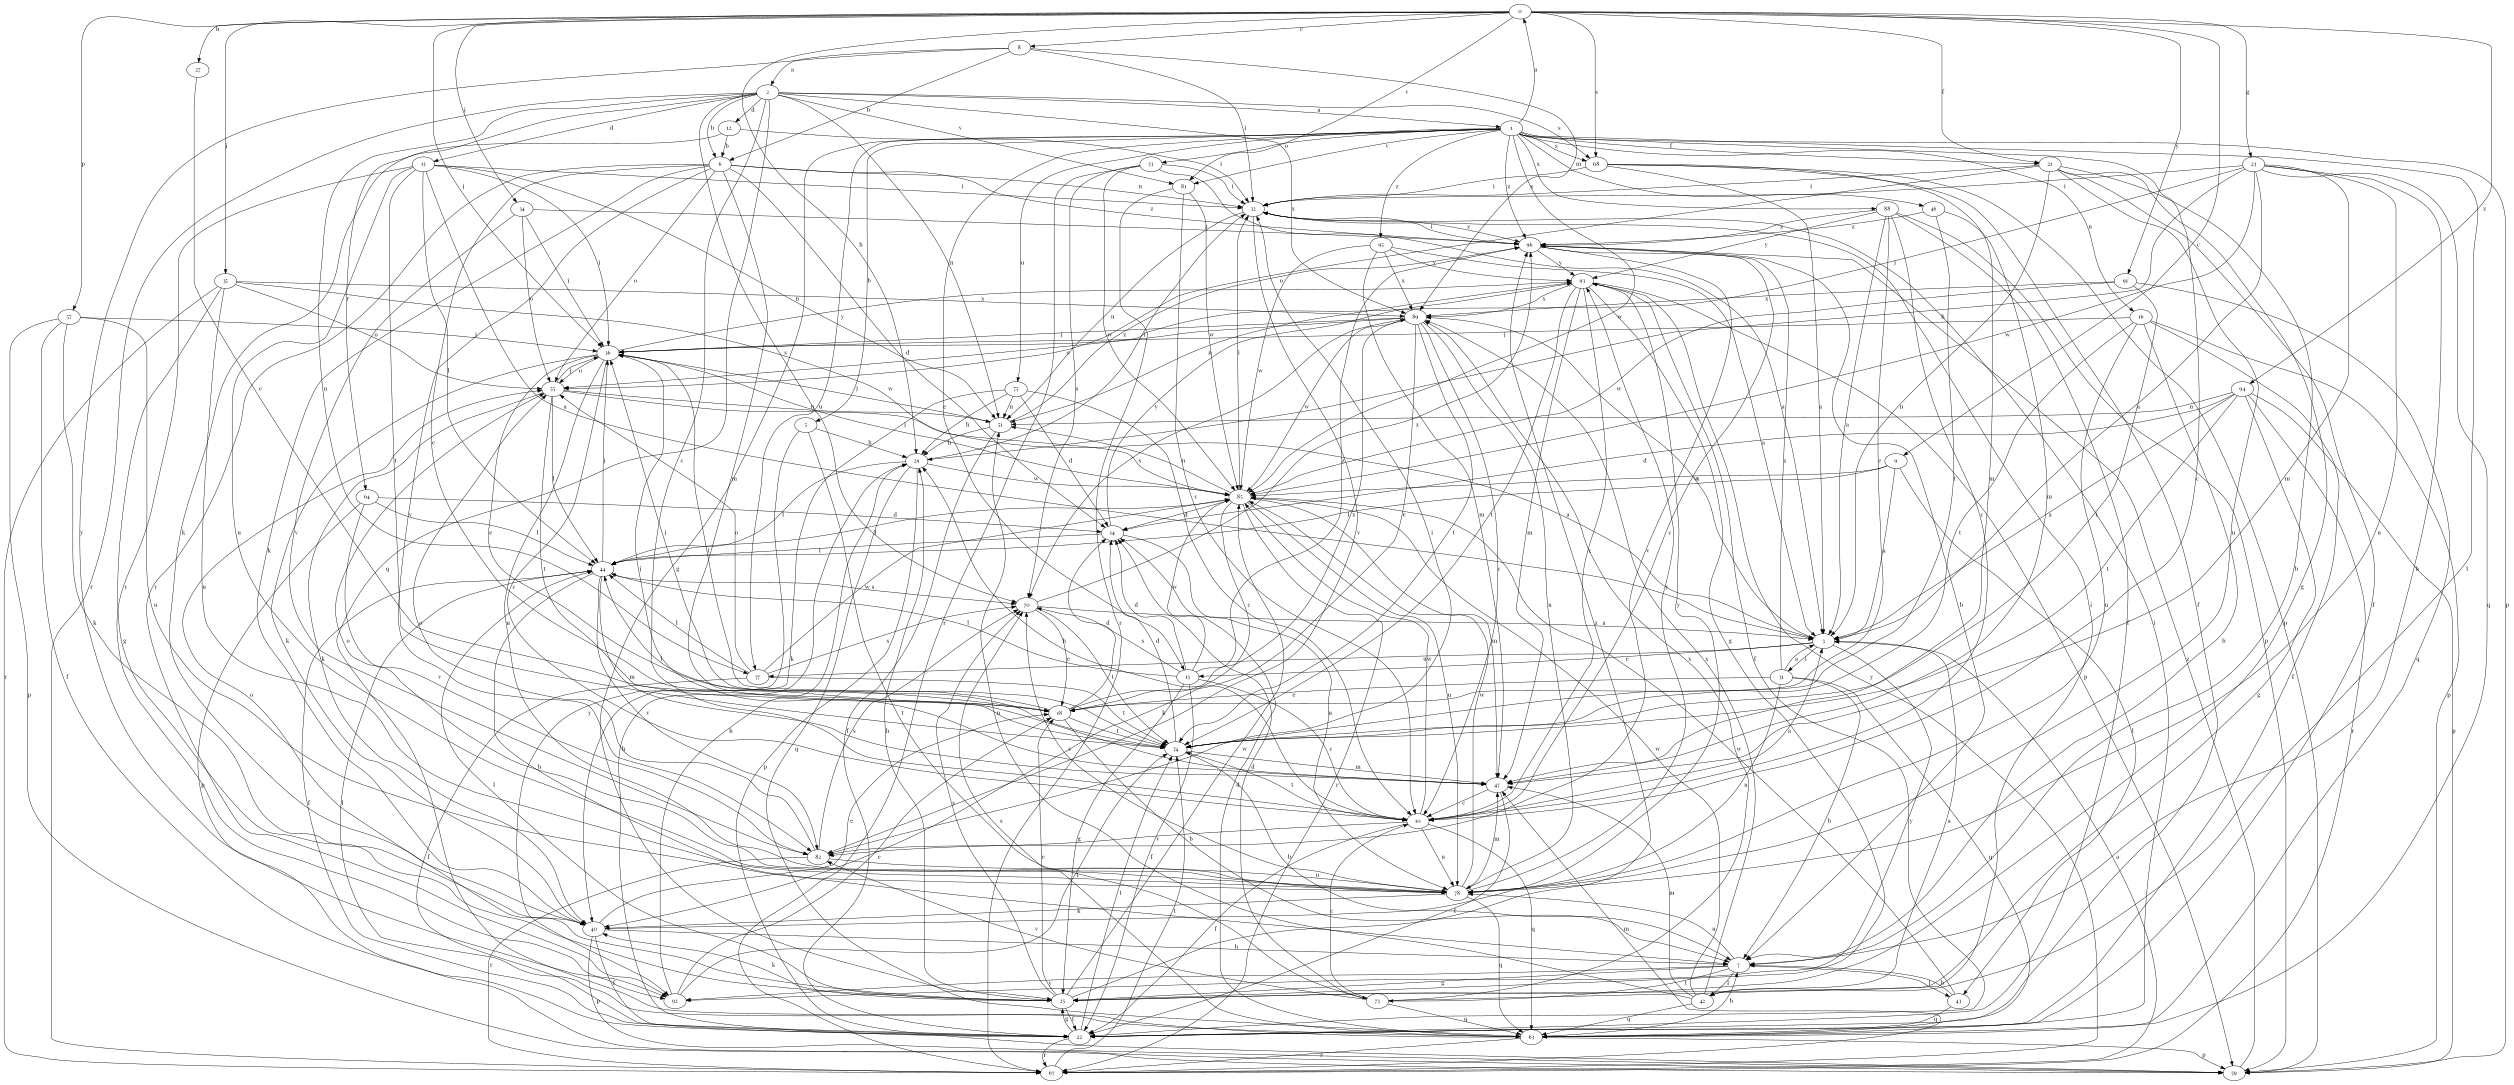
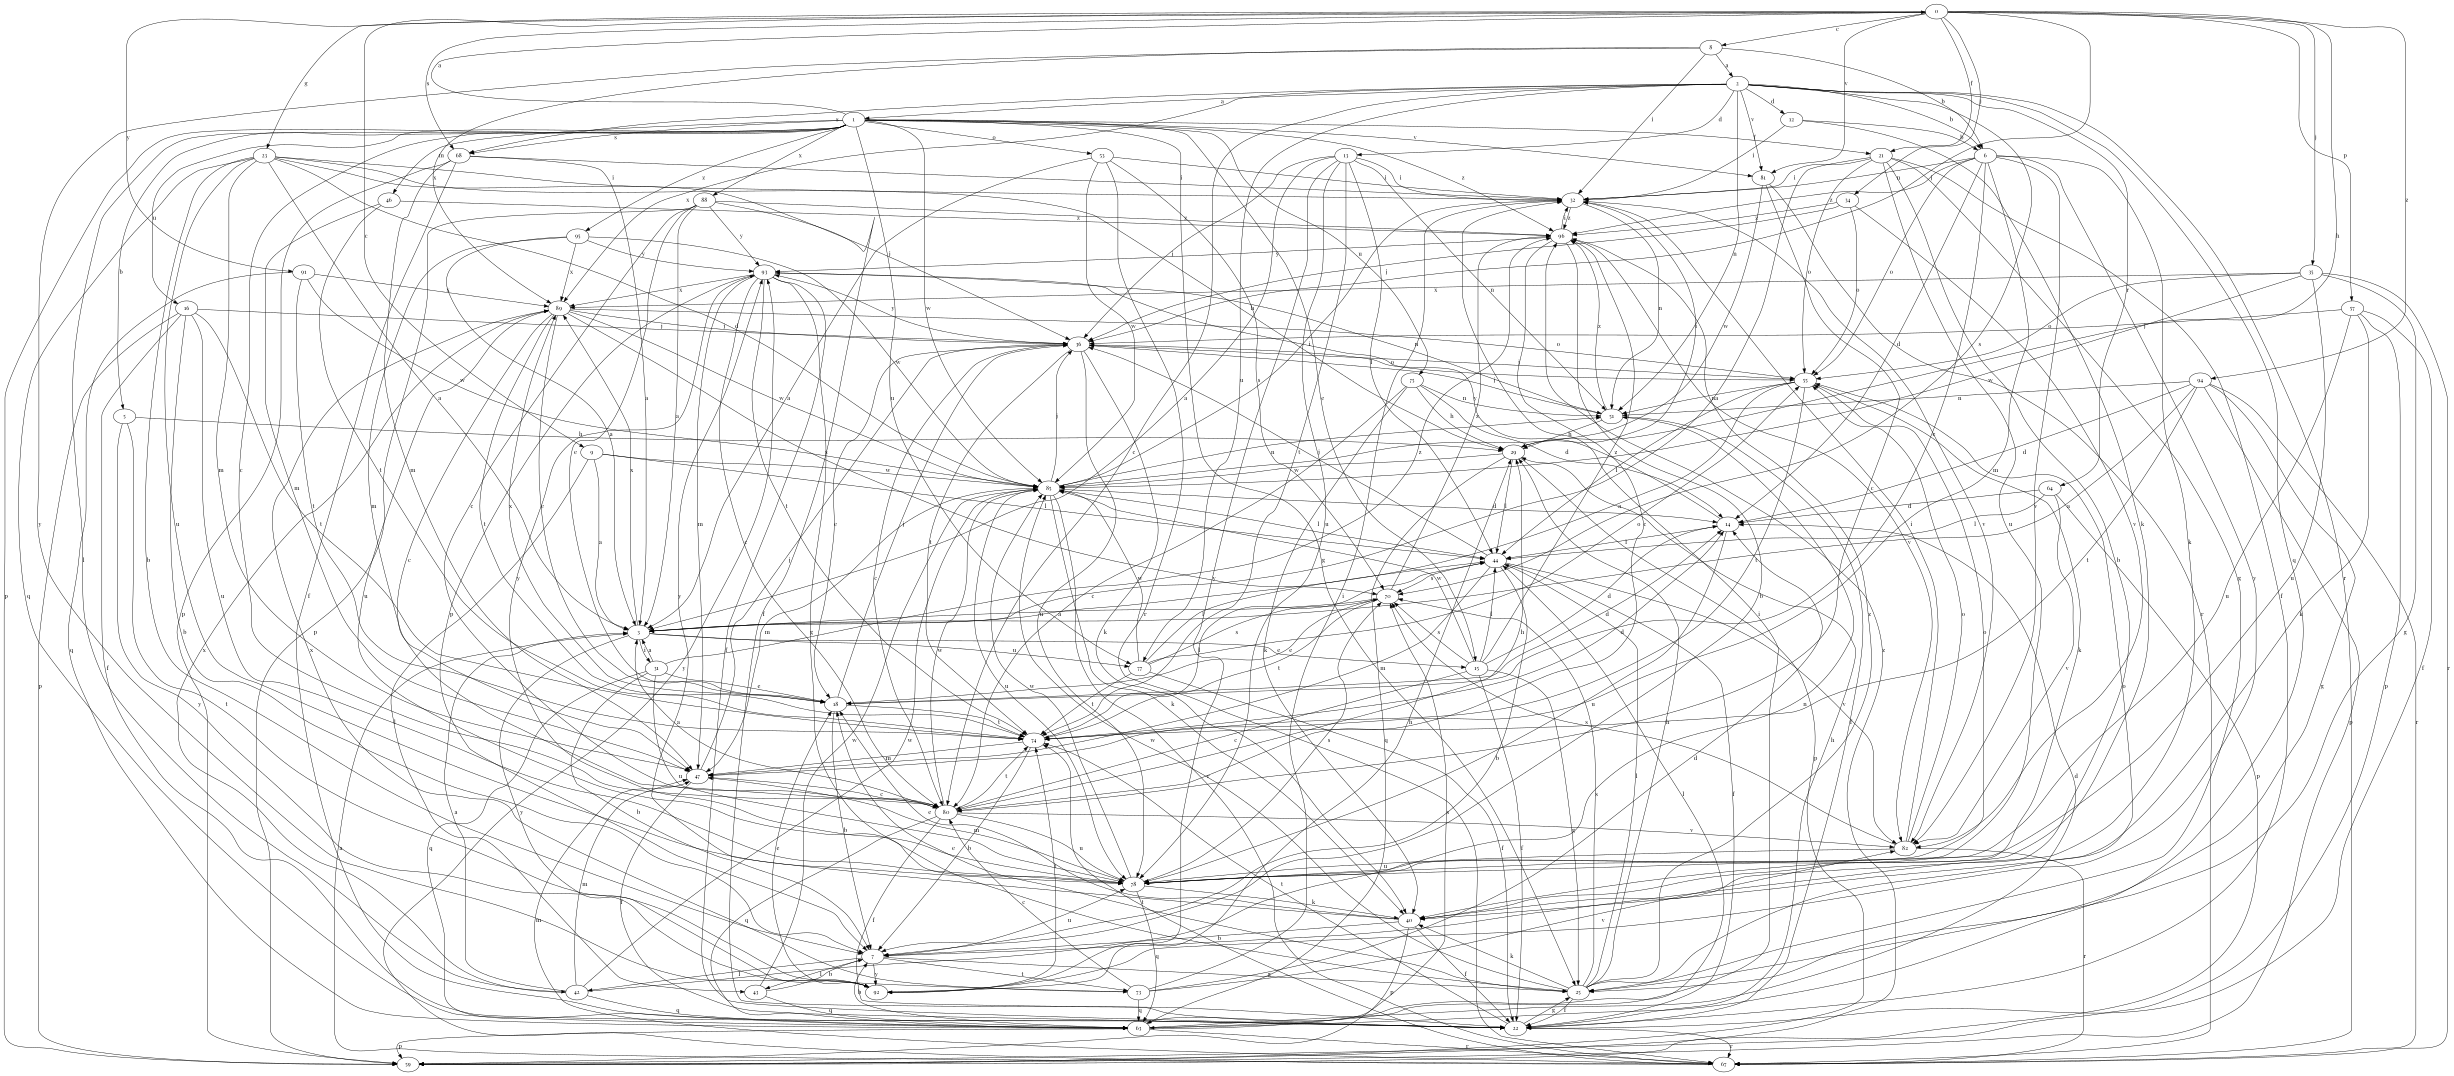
(198, 70) -> none
(2008, 335) -> (737, 326)
(1902, 407) -> (1717, 398)
(2023, 572) -> (443, 644)
(1418, 821) -> (946, 812)
